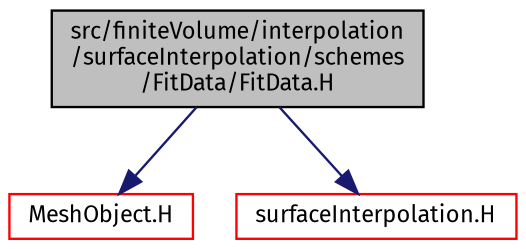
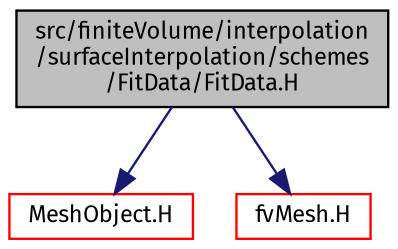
(376, 216) -> (304, 216)
